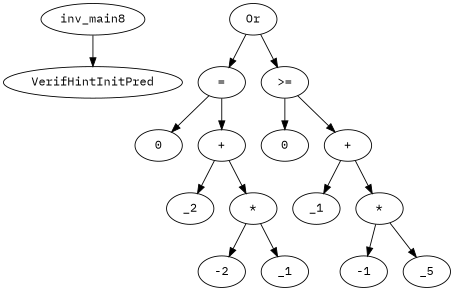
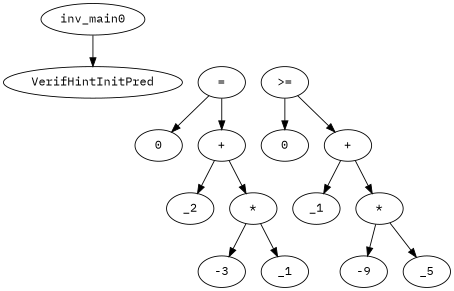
(93, 19) -> (93, 19)
(253, 19) -> none
(222, 272) -> (222, 272)
(364, 272) -> (364, 272)
